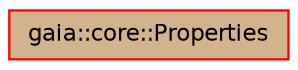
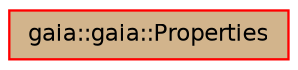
(149, 35) -> (149, 35)
